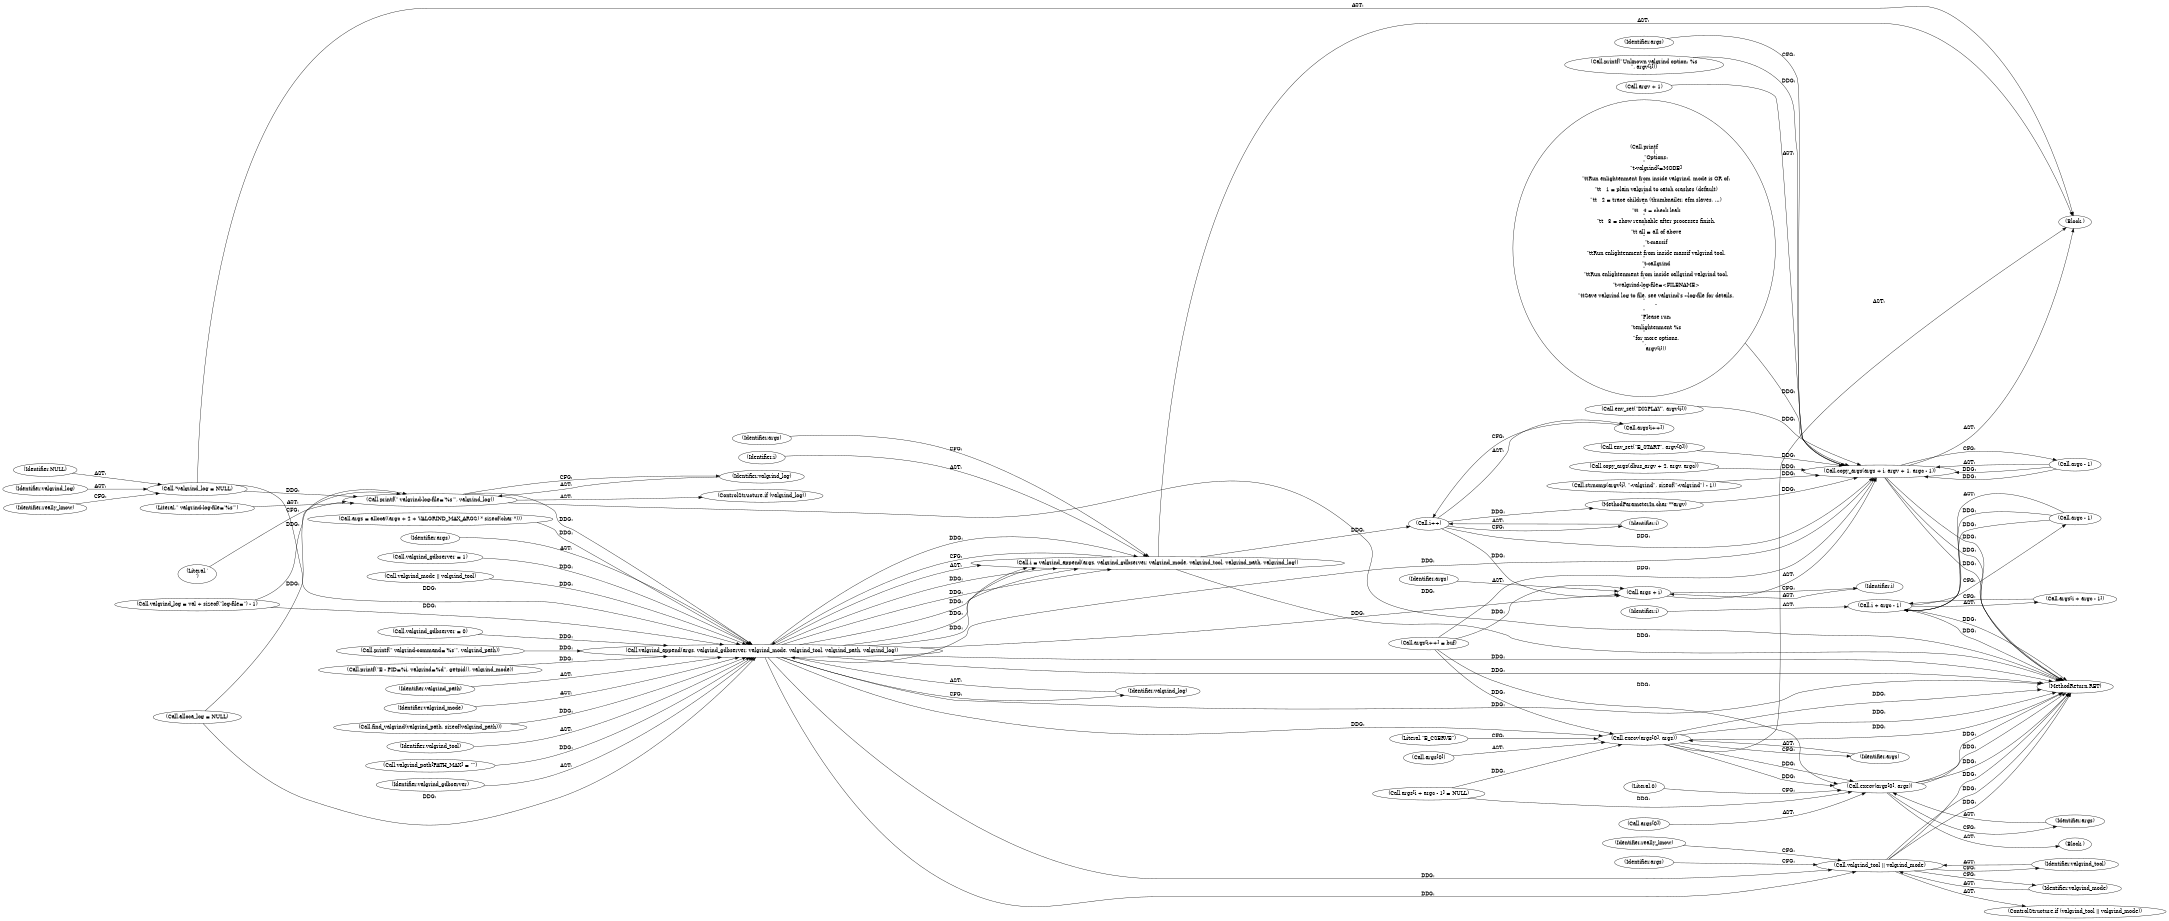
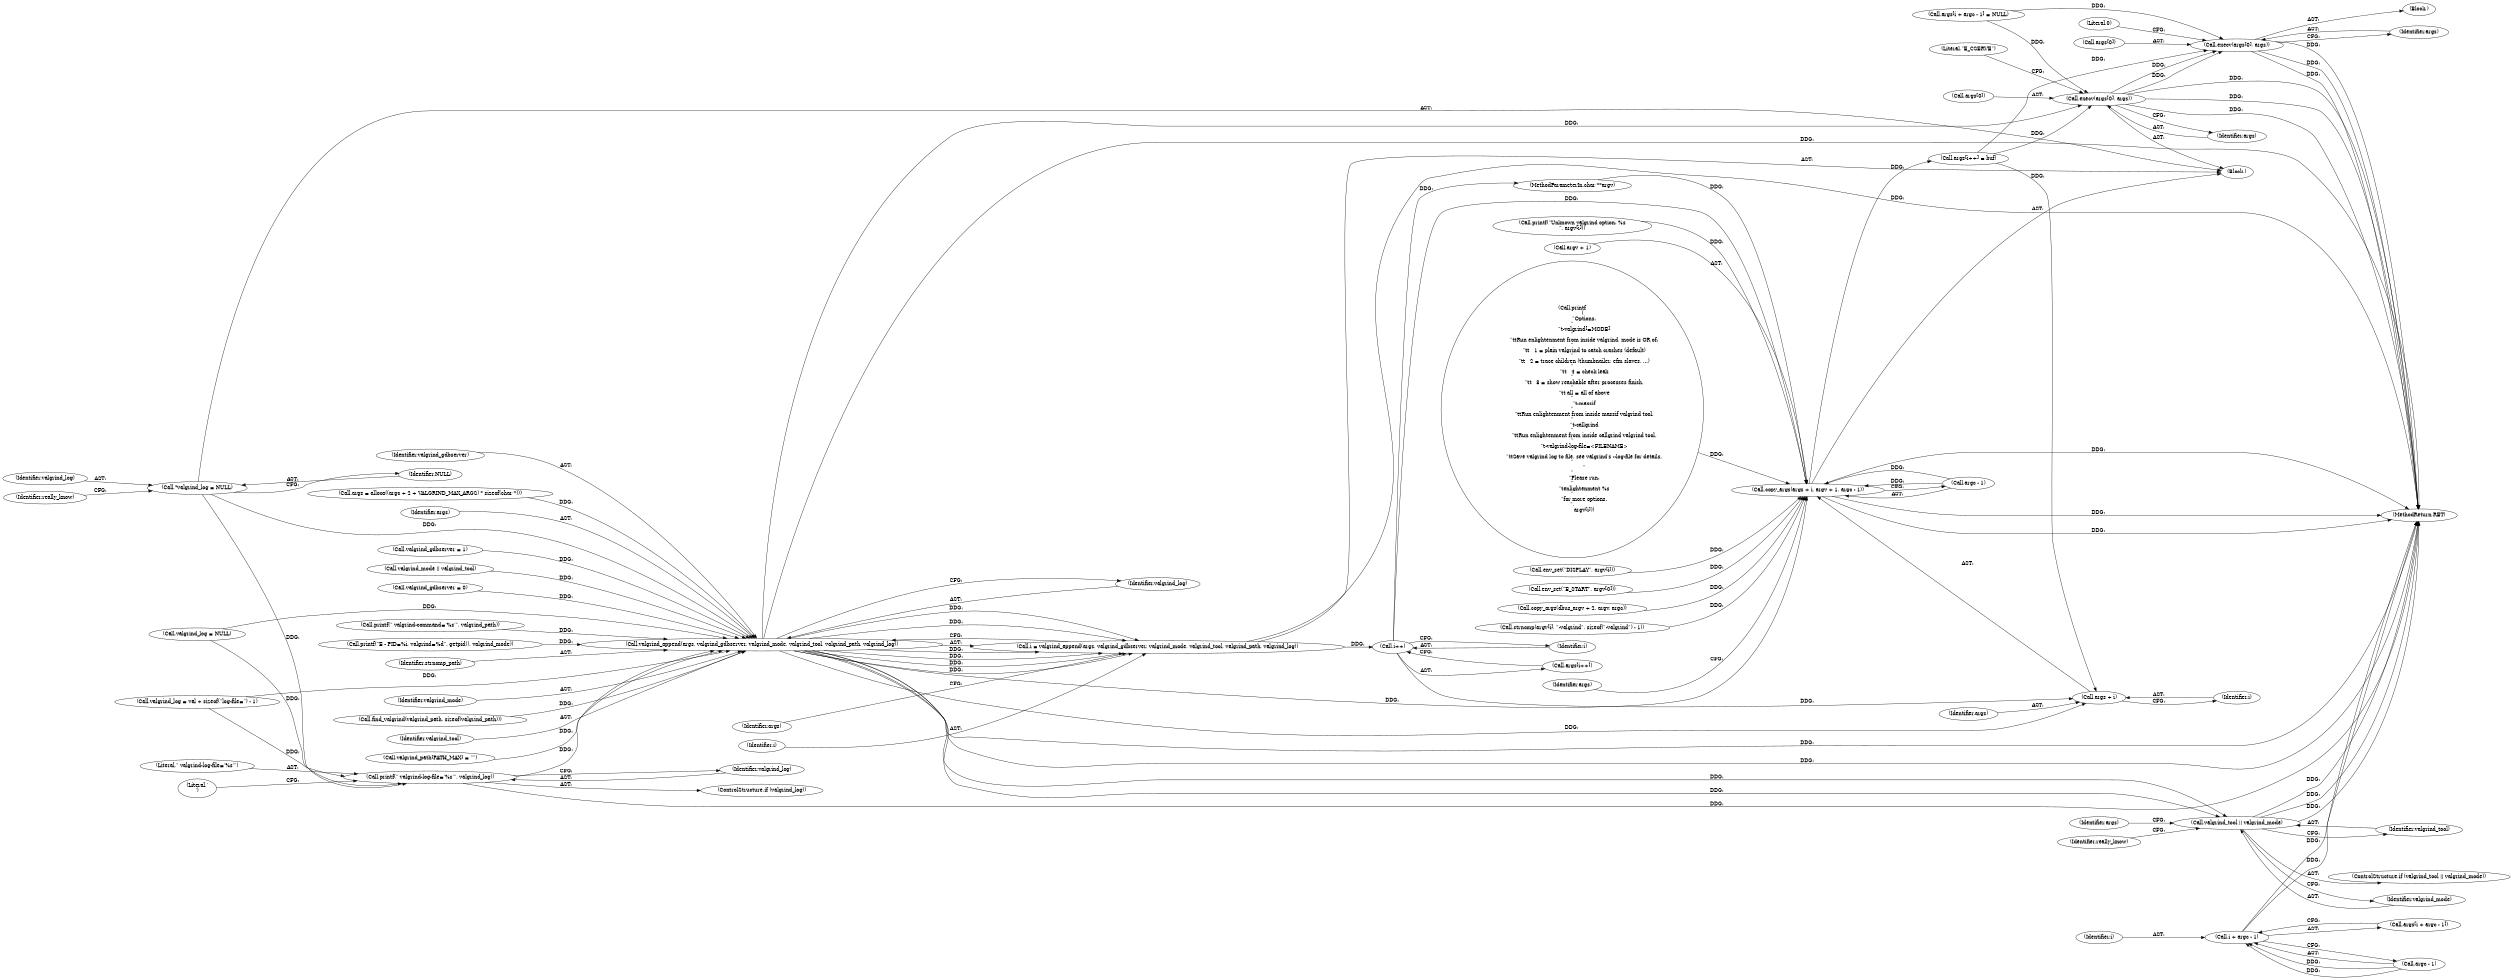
none -> (310, 483)
(1666, 577) -> (1841, 307)
(430, 689) -> (430, 664)
(197, 717) -> (197, 634)
